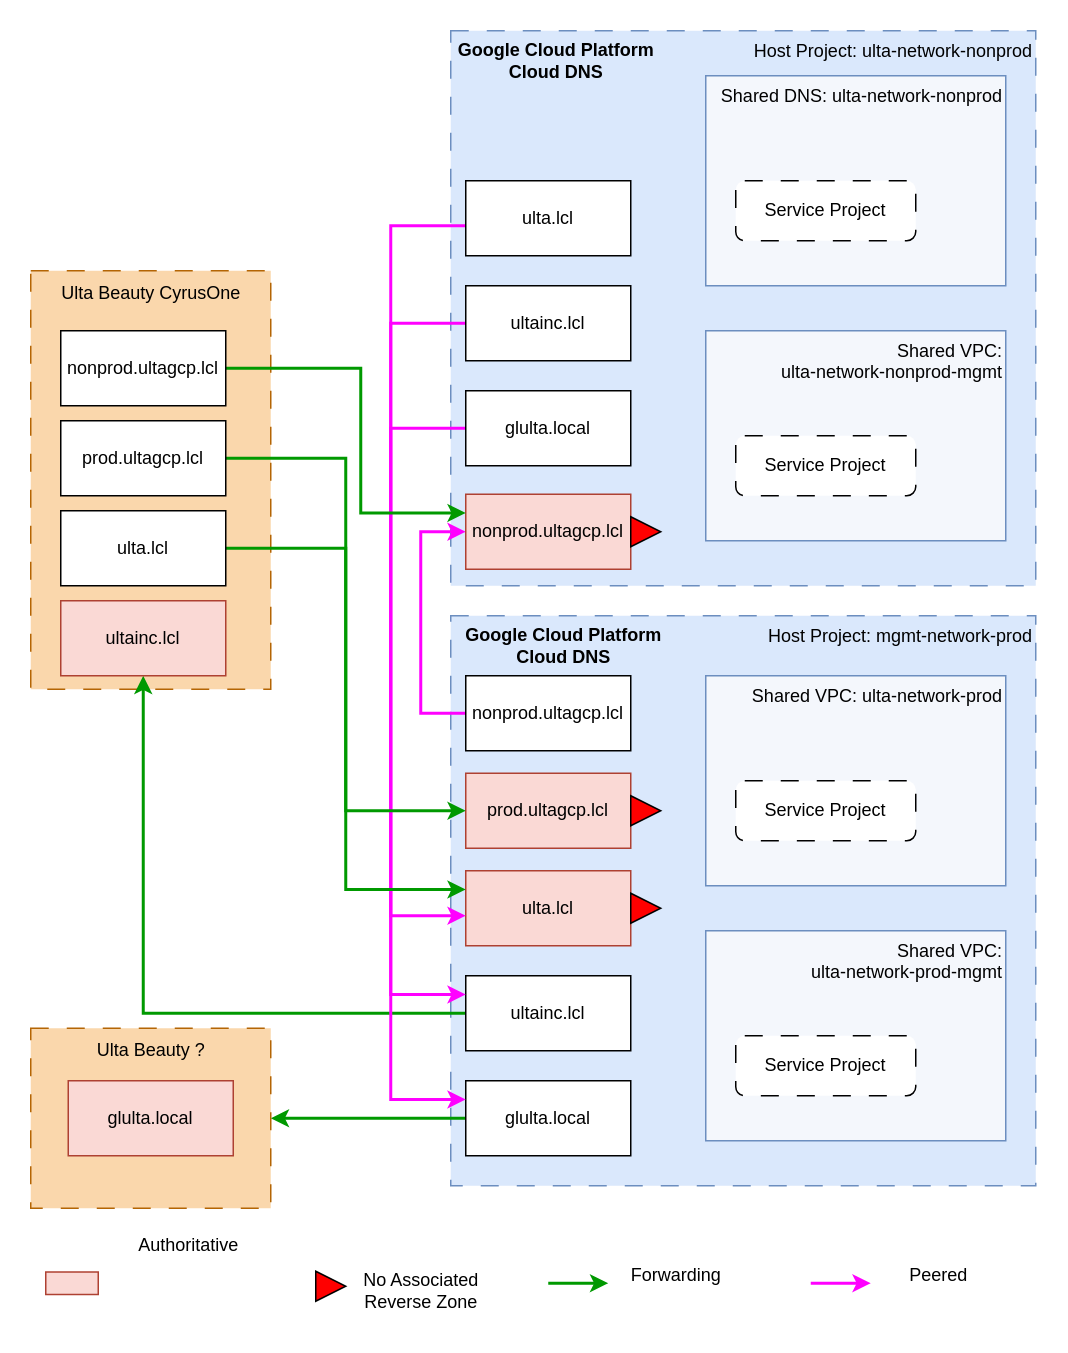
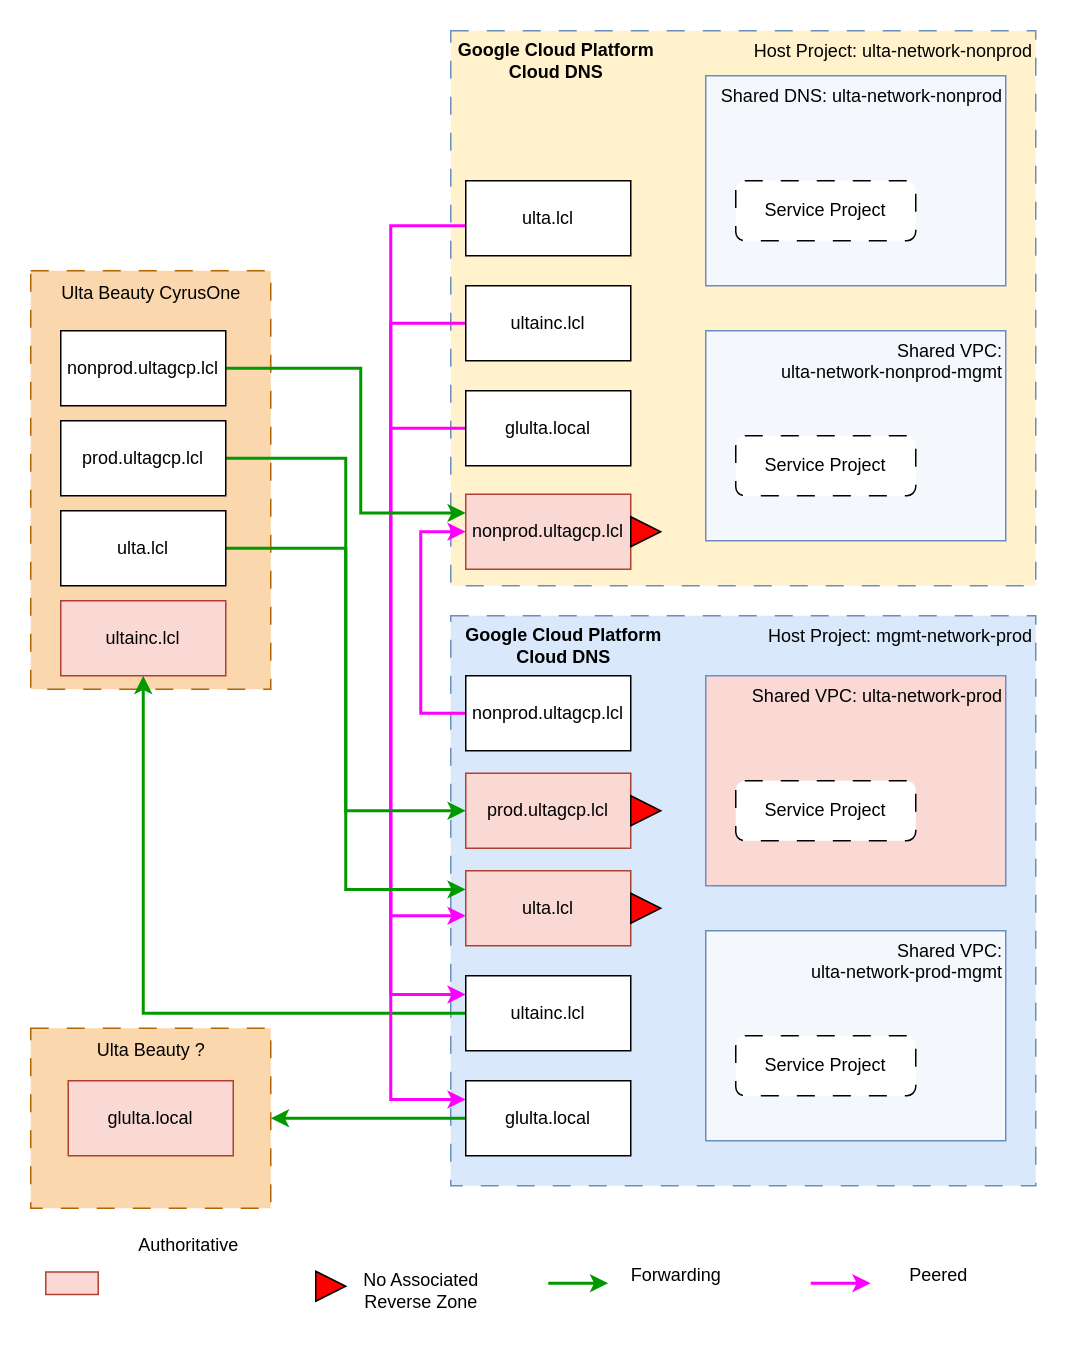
(743, 308) -> (743, 308)
(866, 697) -> (866, 697)
